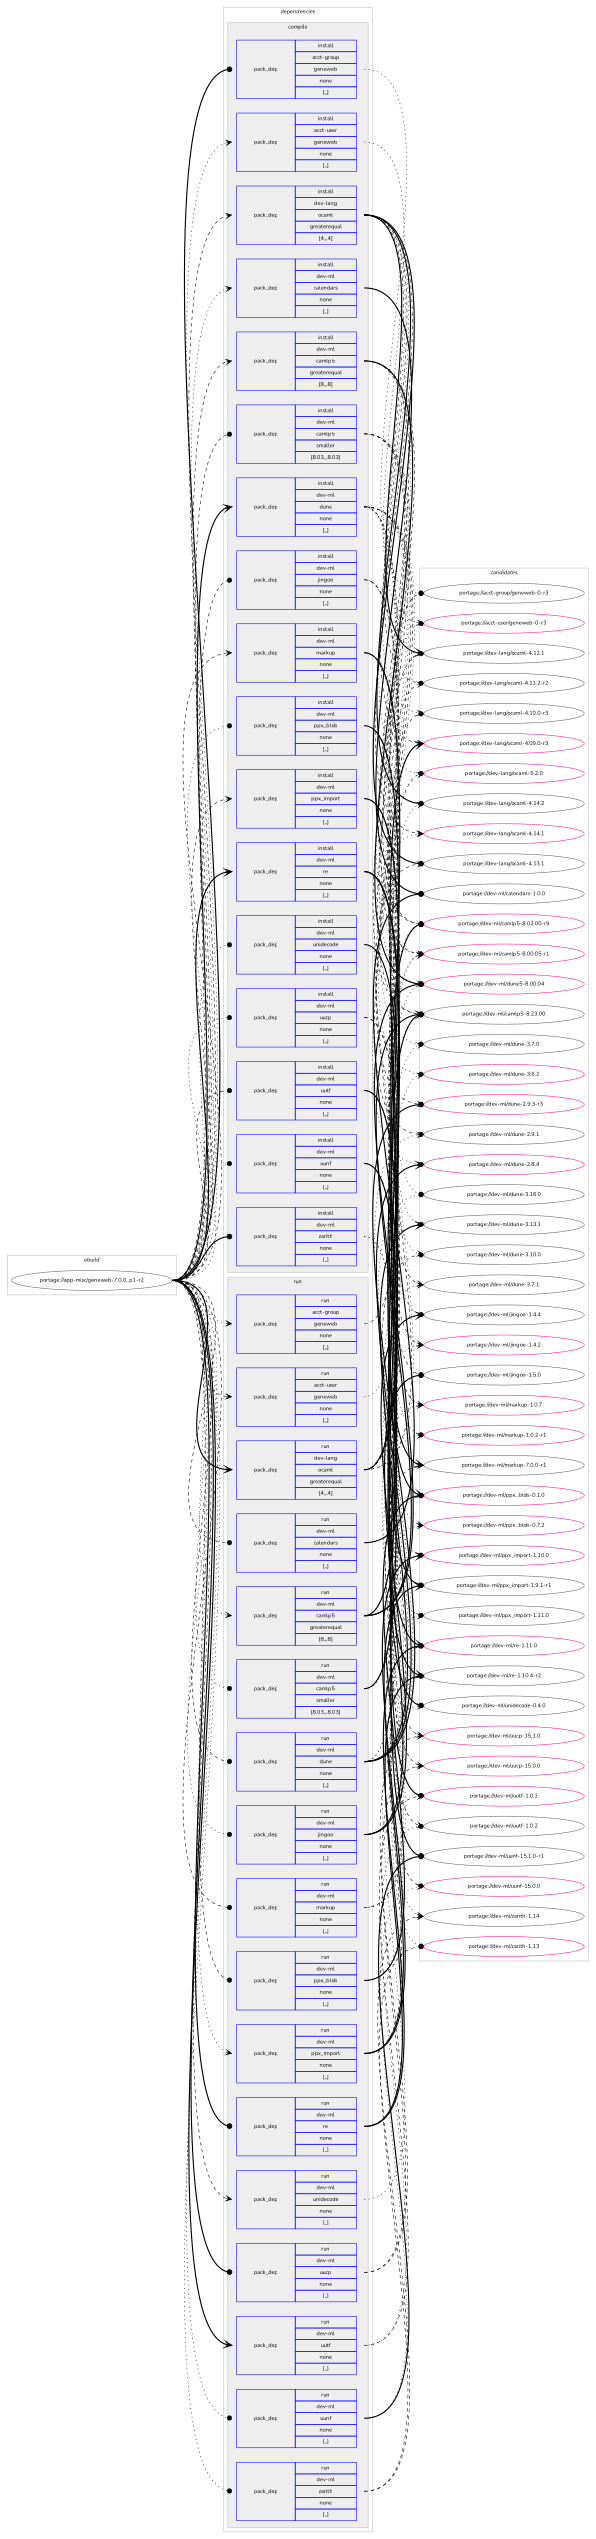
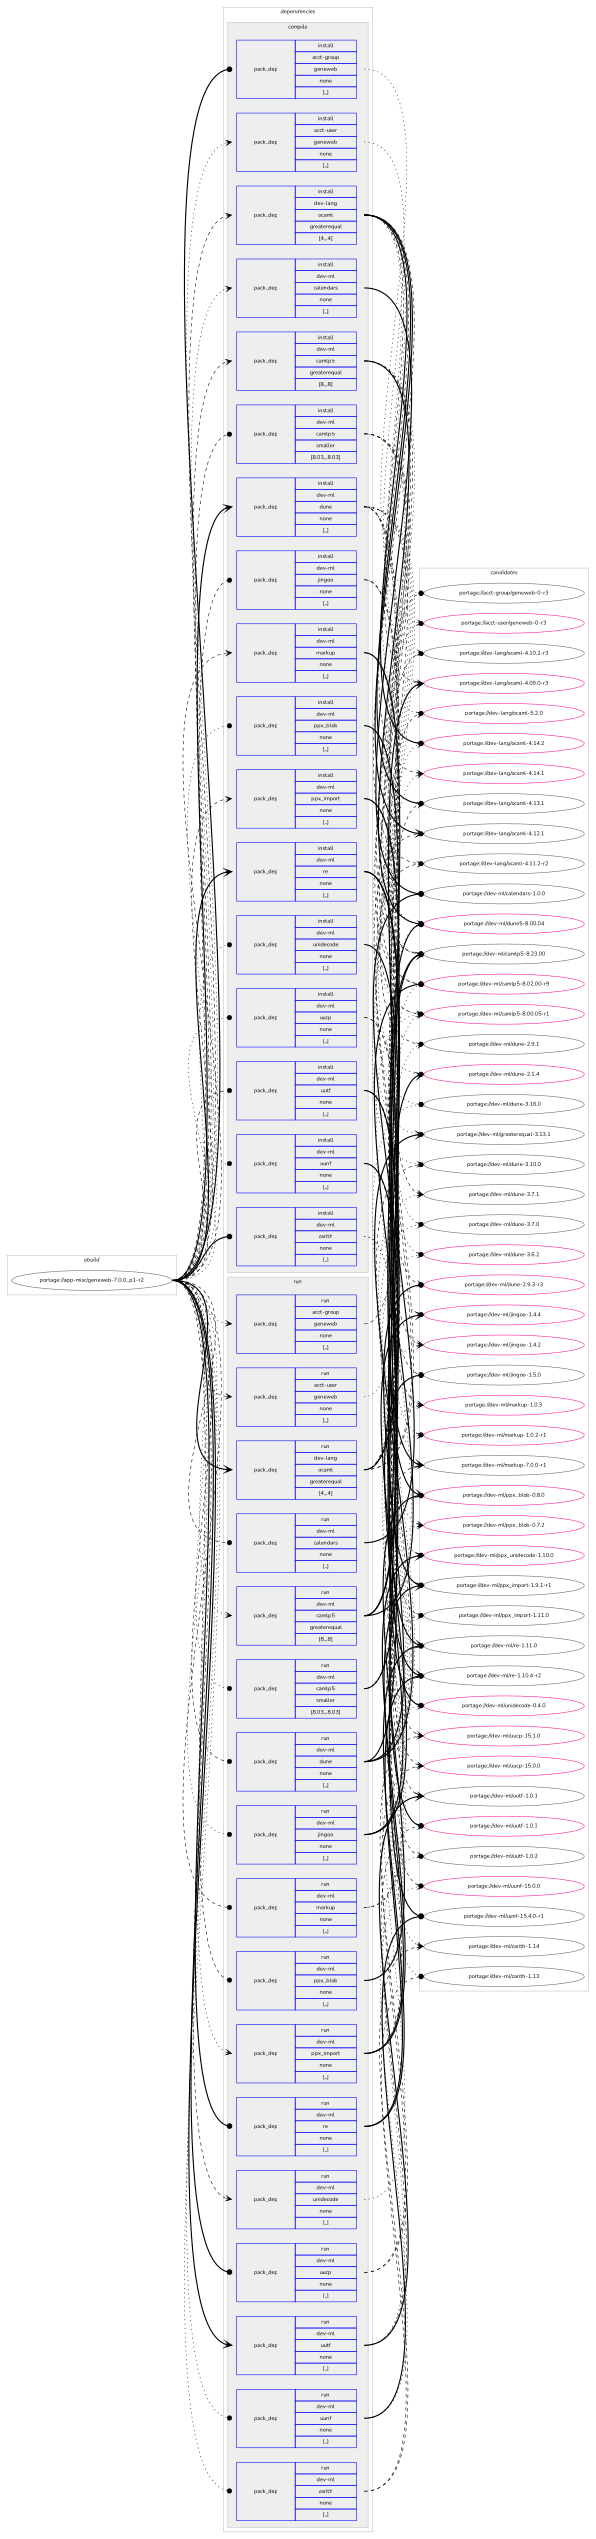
(504, 713) -> (504, 653)
(504, 804) -> (504, 744)
(504, 1165) -> (504, 1074)
(504, 1225) -> (504, 1134)
(504, 1315) -> (504, 1315)
(504, 1405) -> (504, 1405)
(504, 1495) -> (504, 1495)
(504, 1556) -> (504, 1556)
(504, 1646) -> (504, 1646)
(504, 1706) -> (504, 1706)
none -> (504, 1796)
(504, 1856) -> (504, 1916)
(504, 1947) -> (504, 1977)
